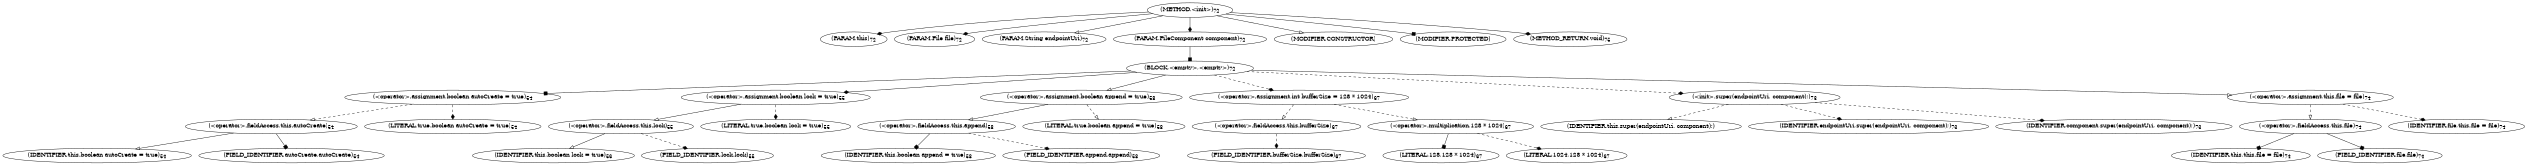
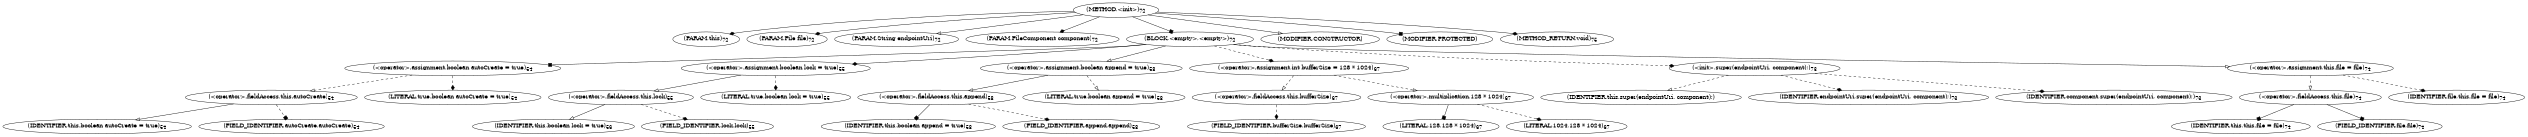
(1190, 52) -> (1151, 24)
(280, 139) -> (280, 110)
